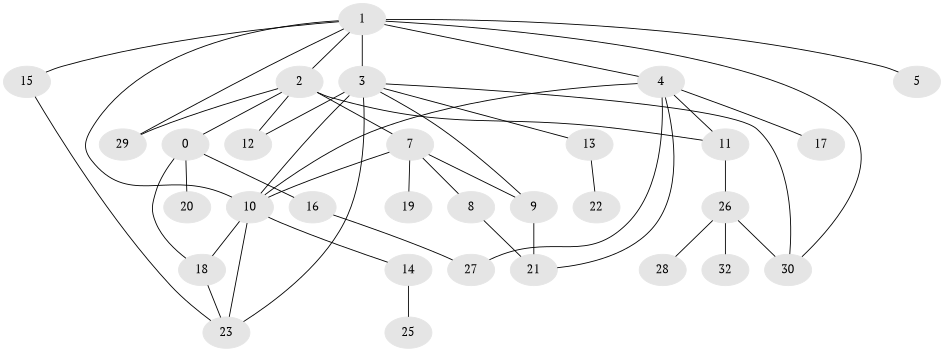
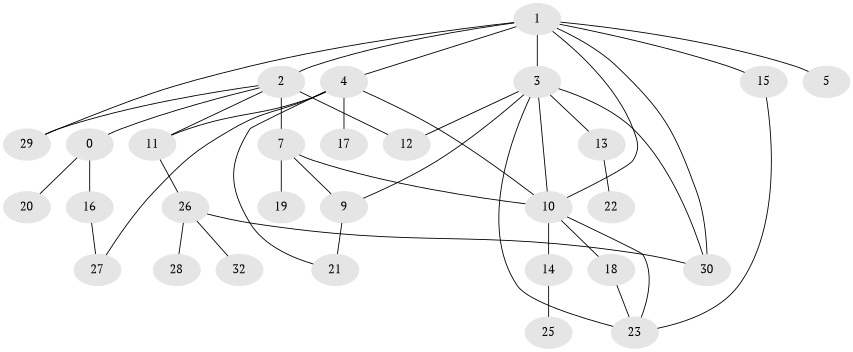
(471, 207) -> none
(153, 212) -> none
